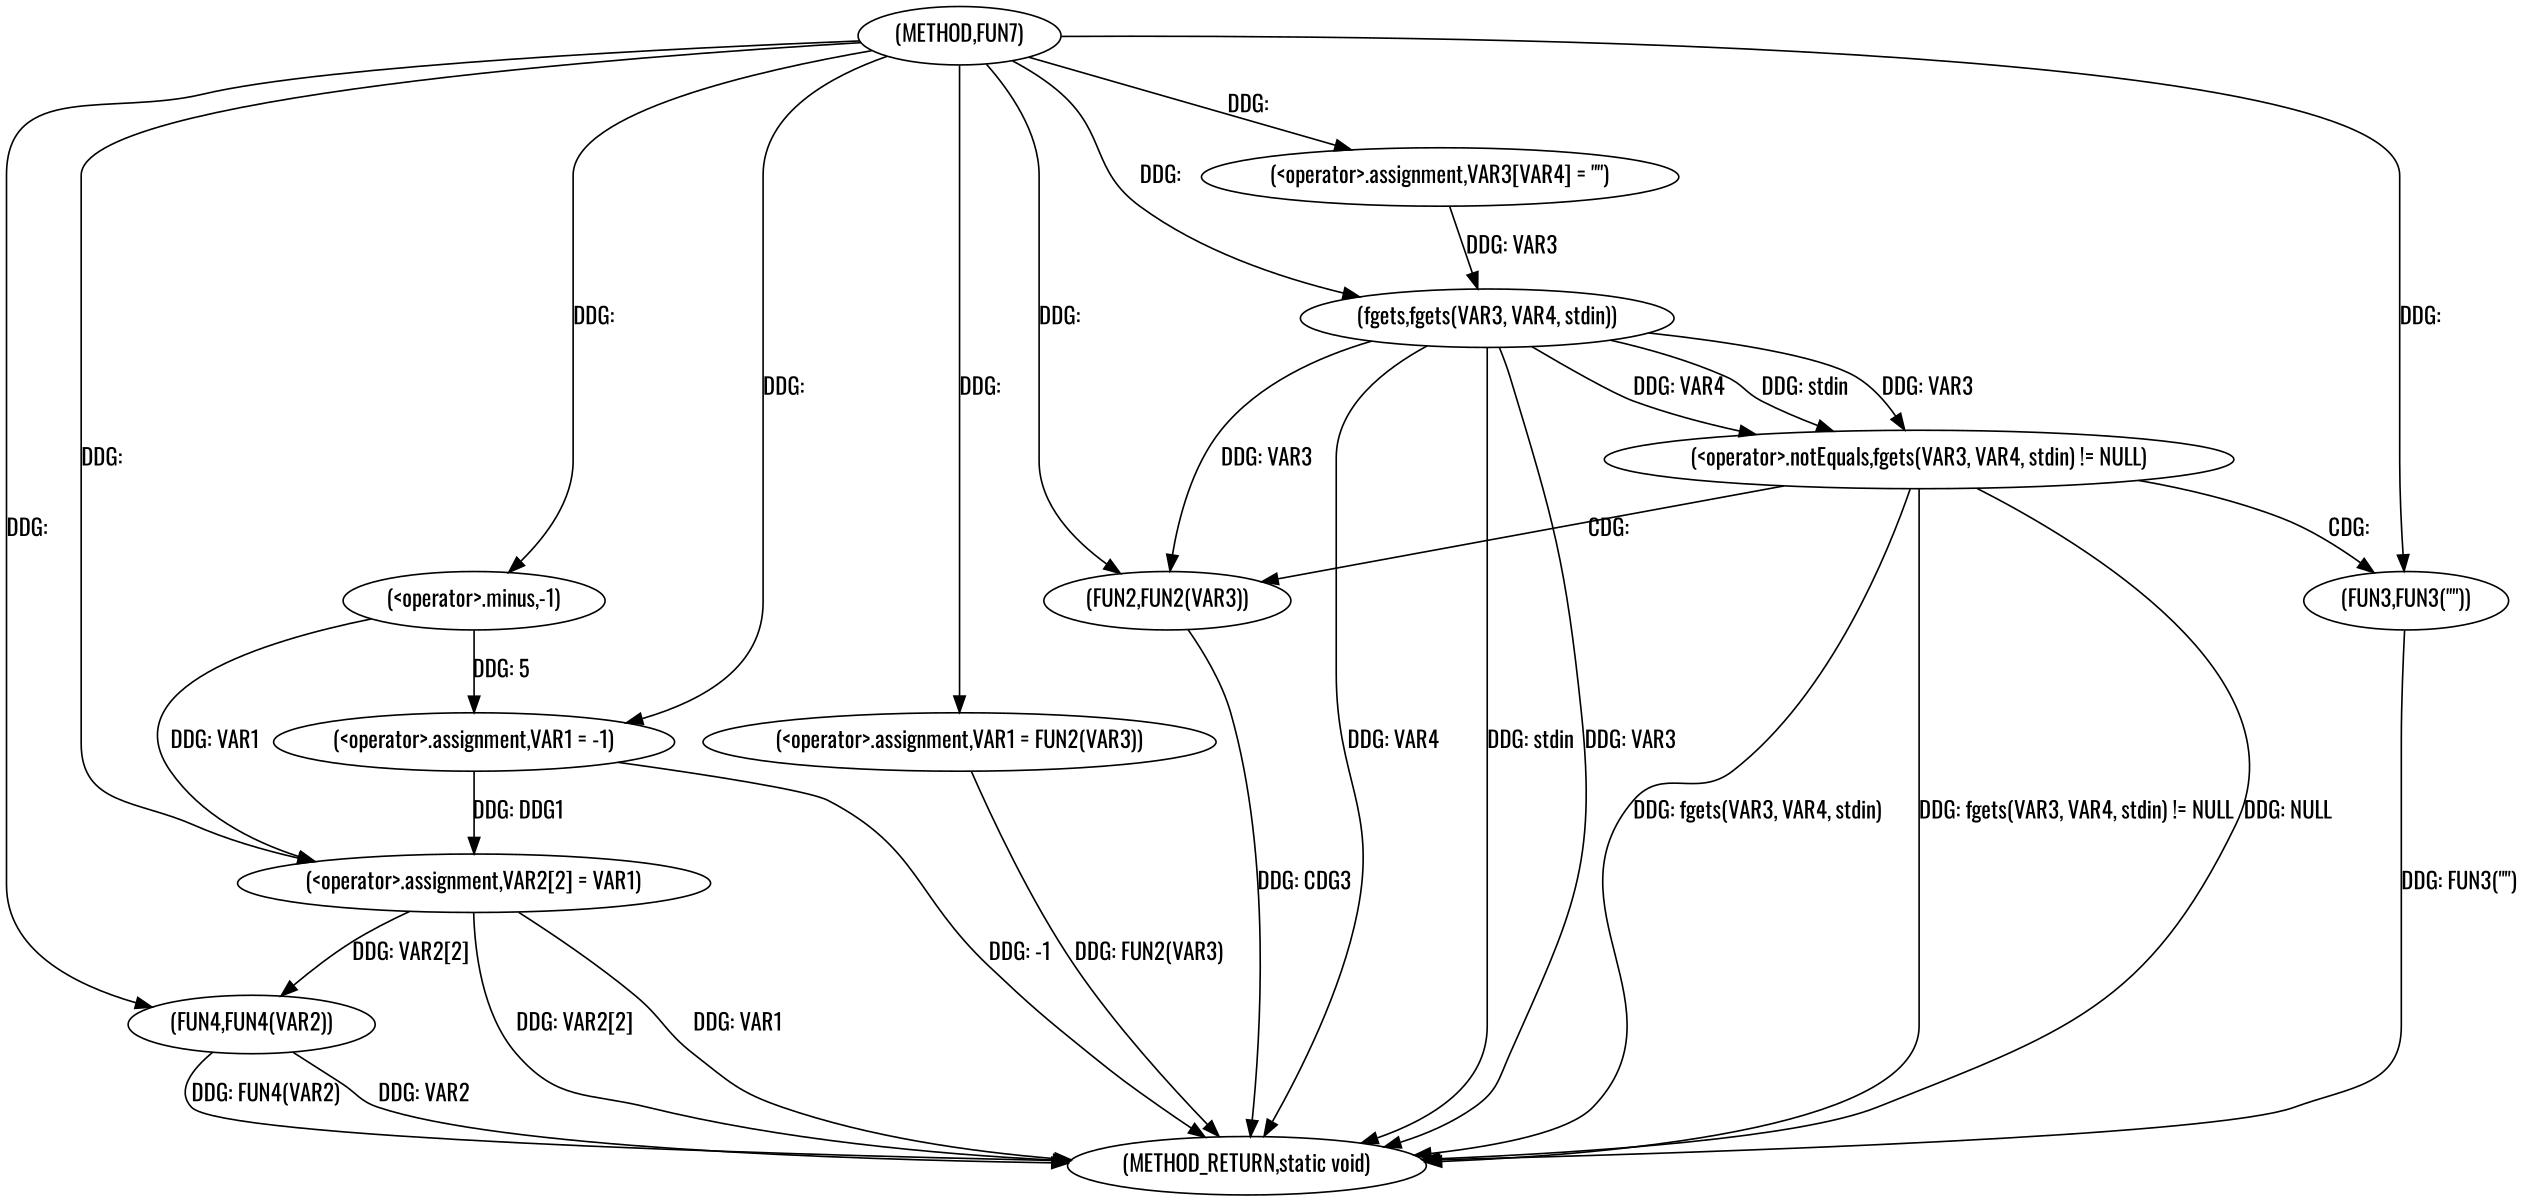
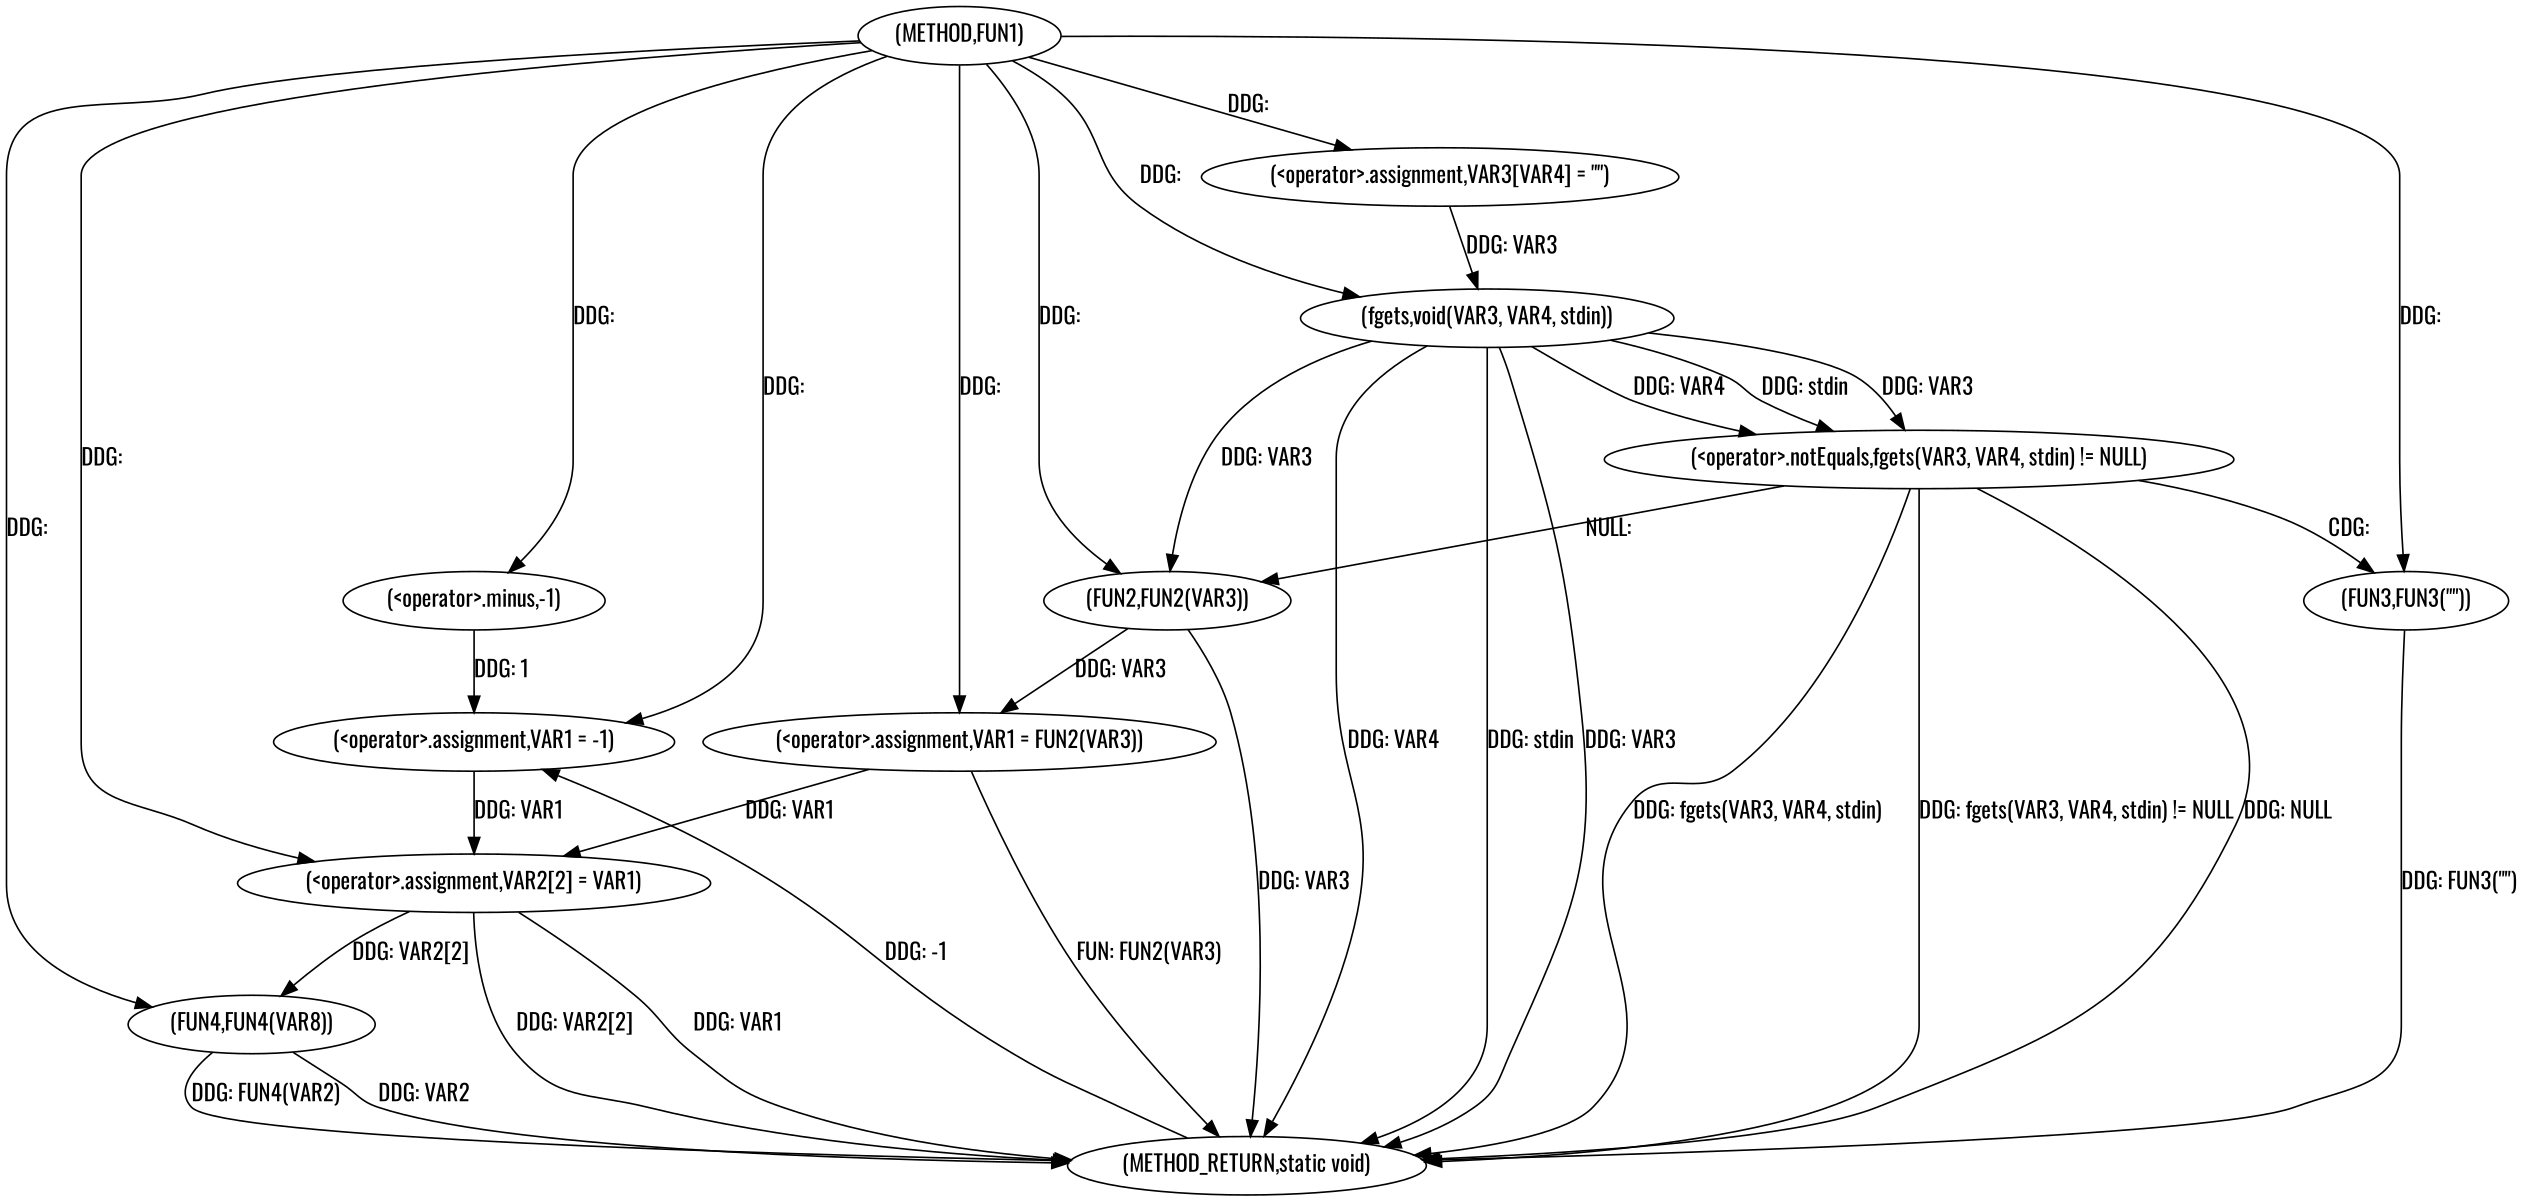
(960, 36) -> (960, 36)
(1487, 318) -> (1487, 318)
(1611, 530) -> (1611, 530)
none -> (1071, 666)
(502, 671) -> (502, 671)
(168, 707) -> (724, 811)
(519, 813) -> (519, 813)
(1305, 883) -> (1305, 883)
(929, 895) -> (874, 955)
(1150, 954) -> (1150, 954)
(252, 1024) -> (252, 1024)
